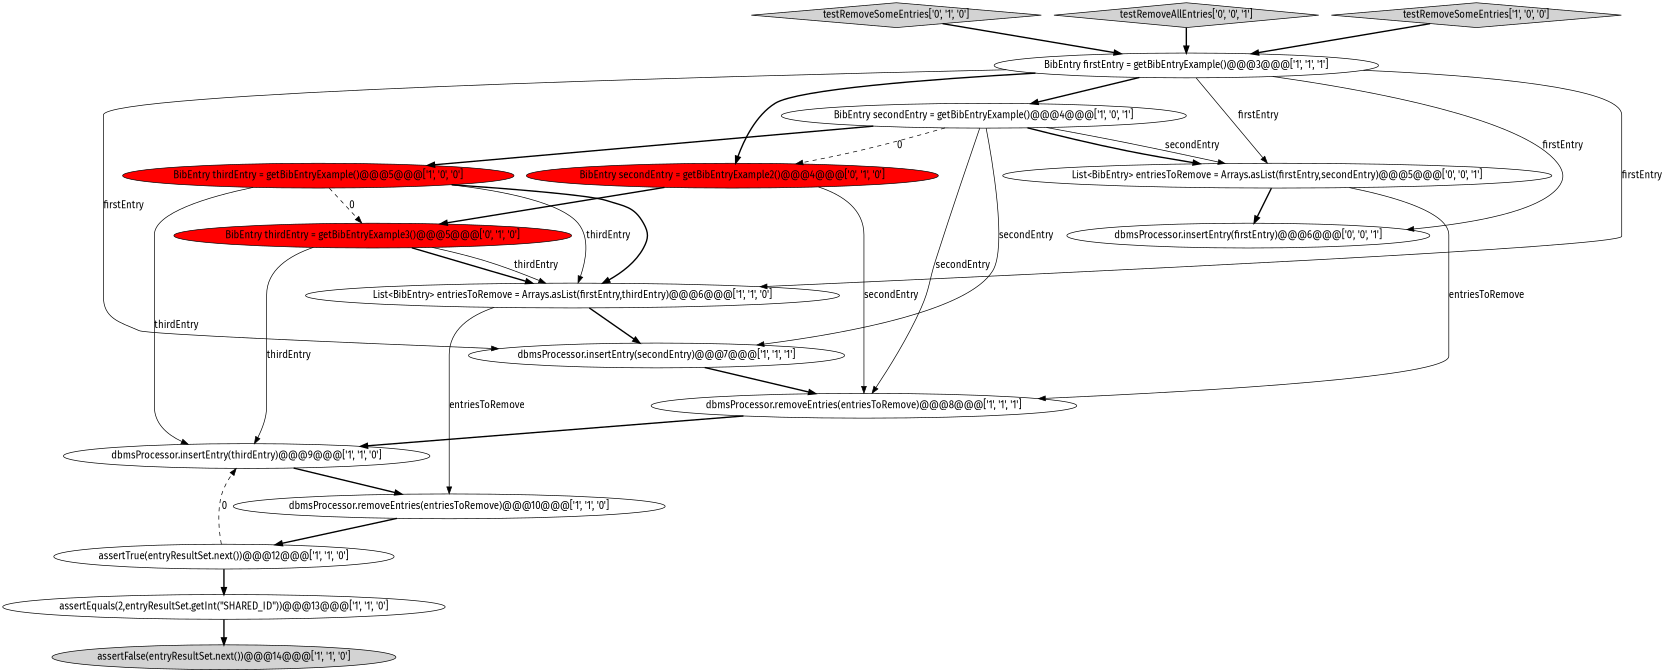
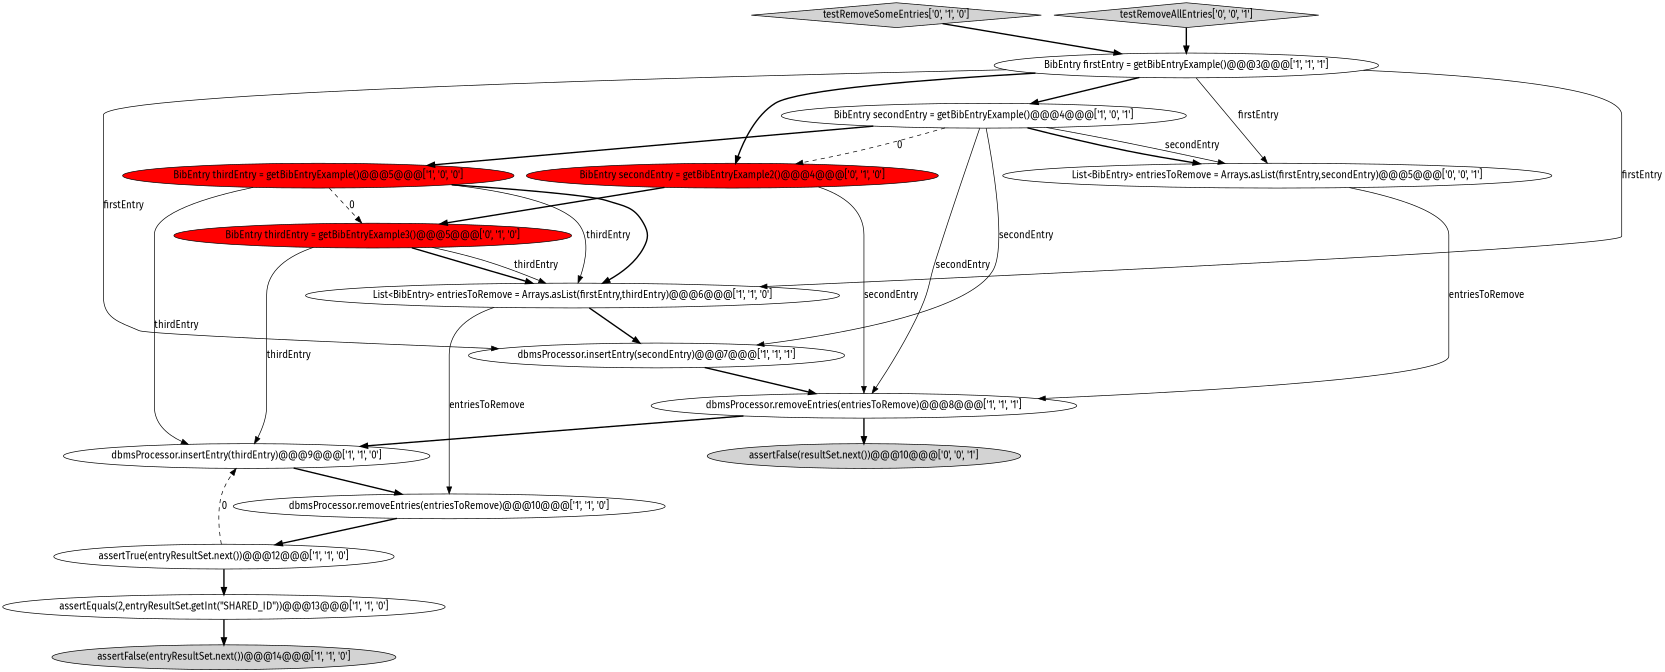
(1476, 15) -> none
(1248, 236) -> none
none -> (864, 456)
